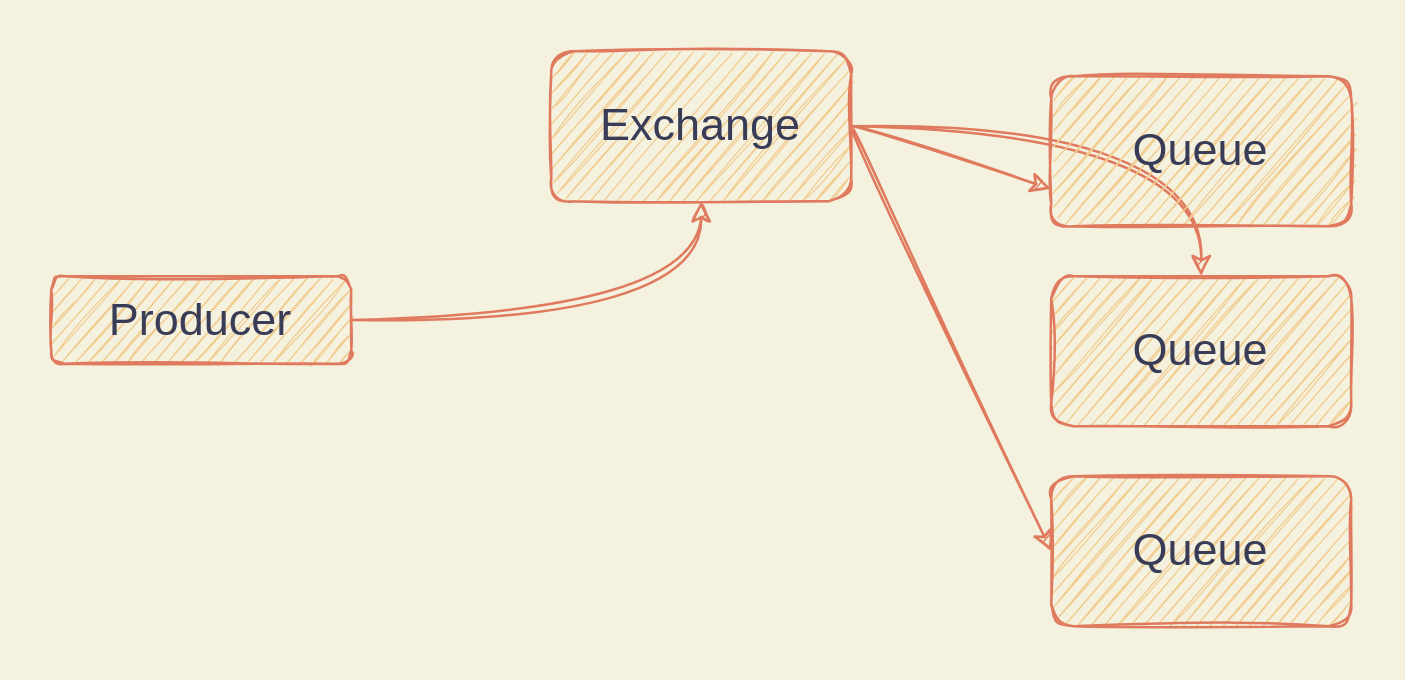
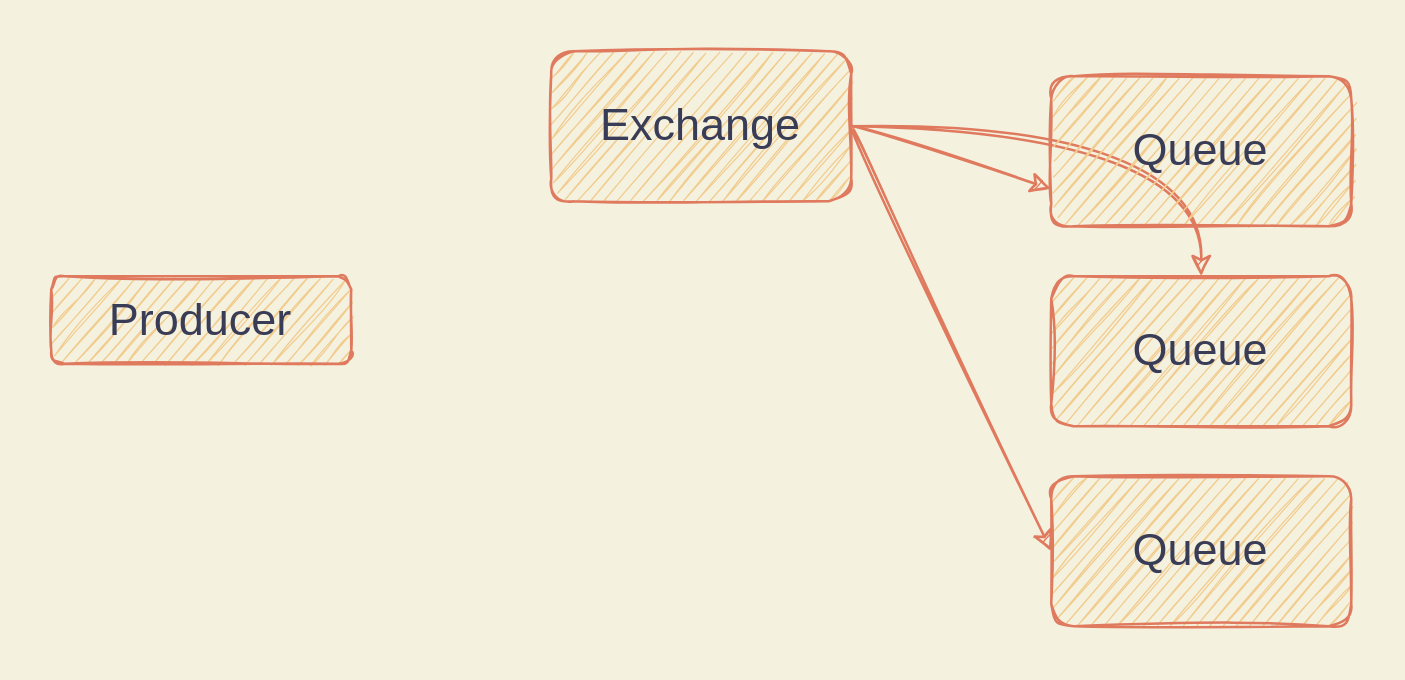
(547, 308) -> none
